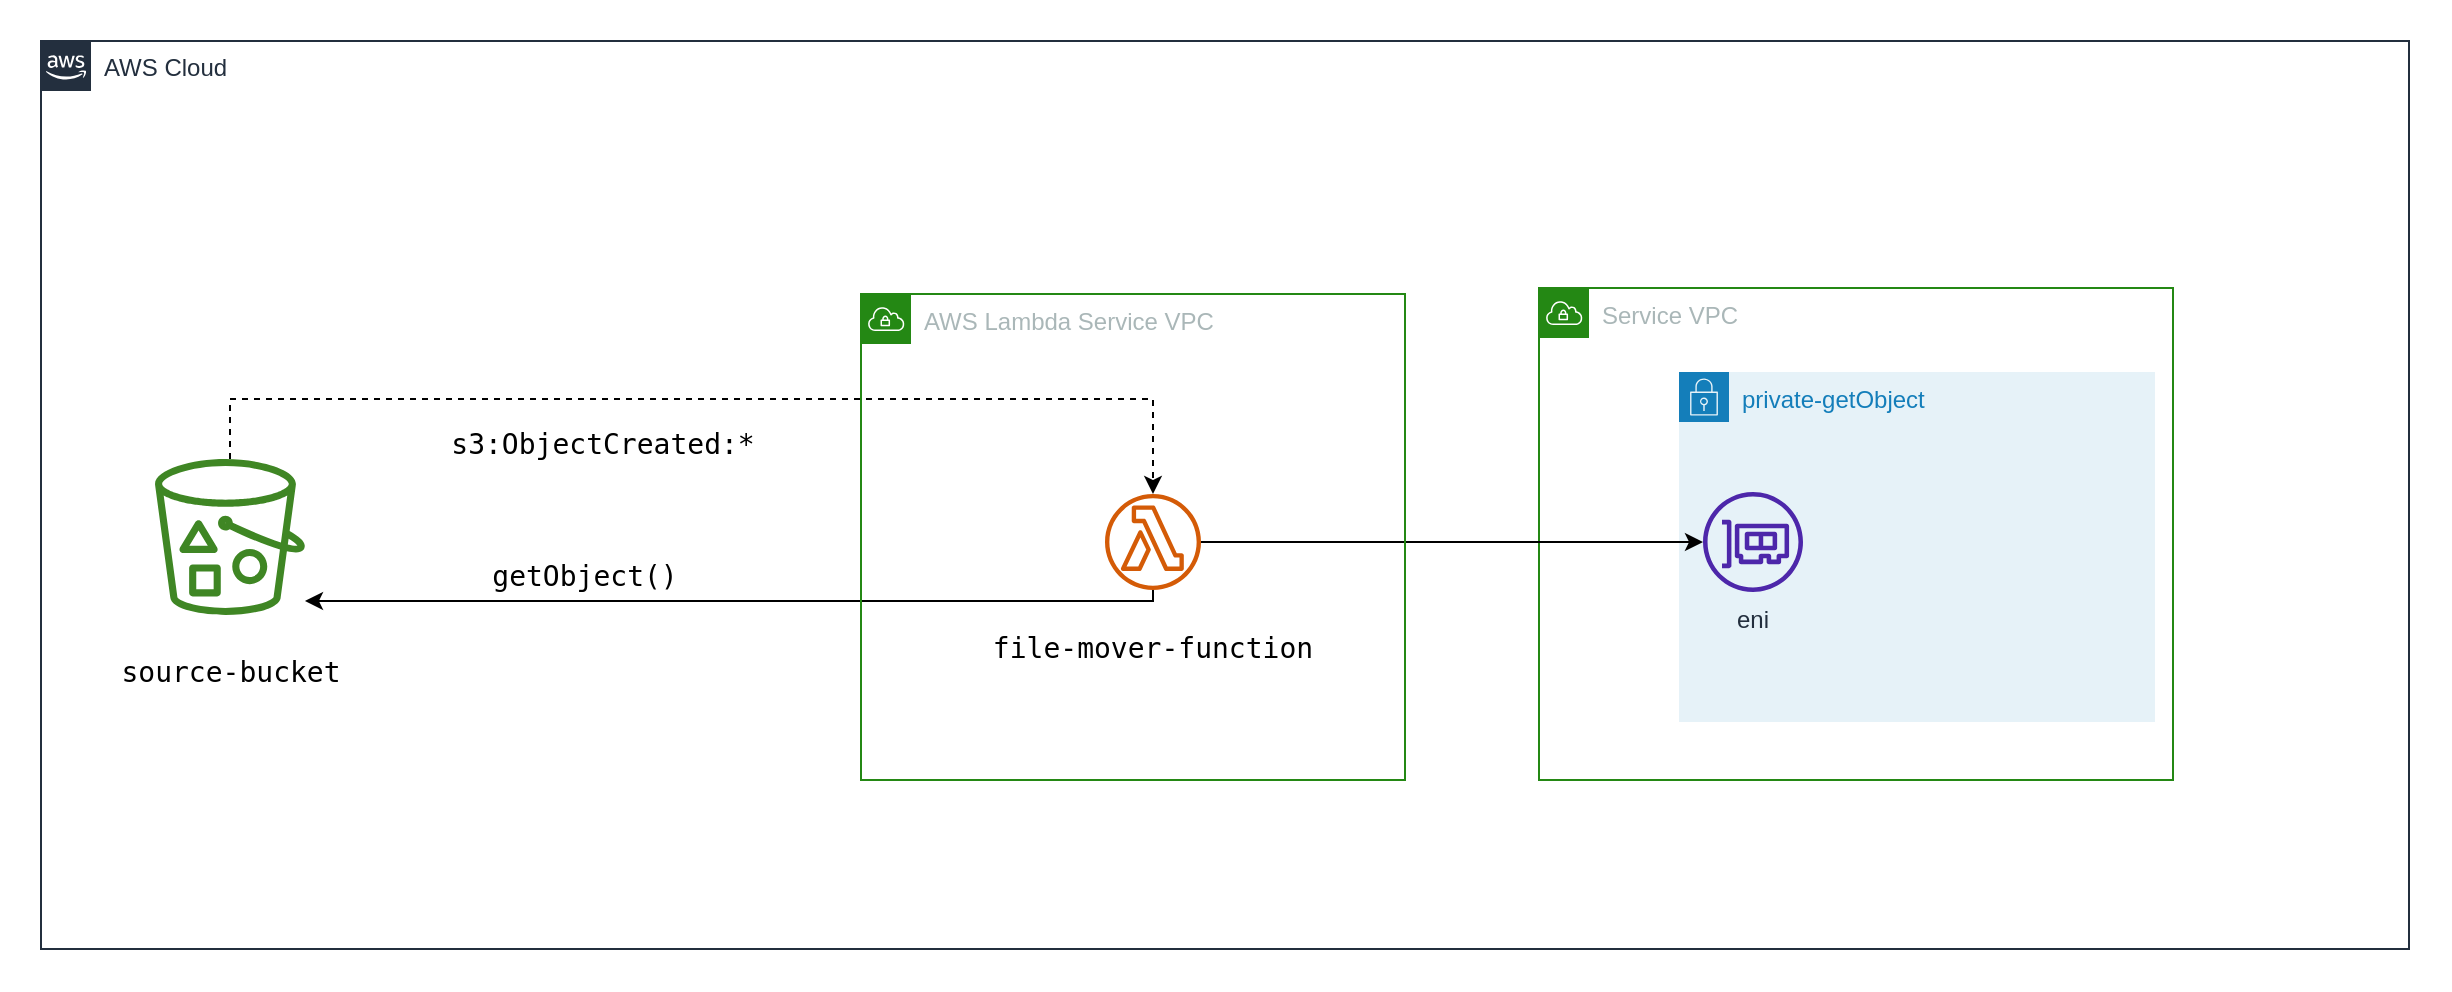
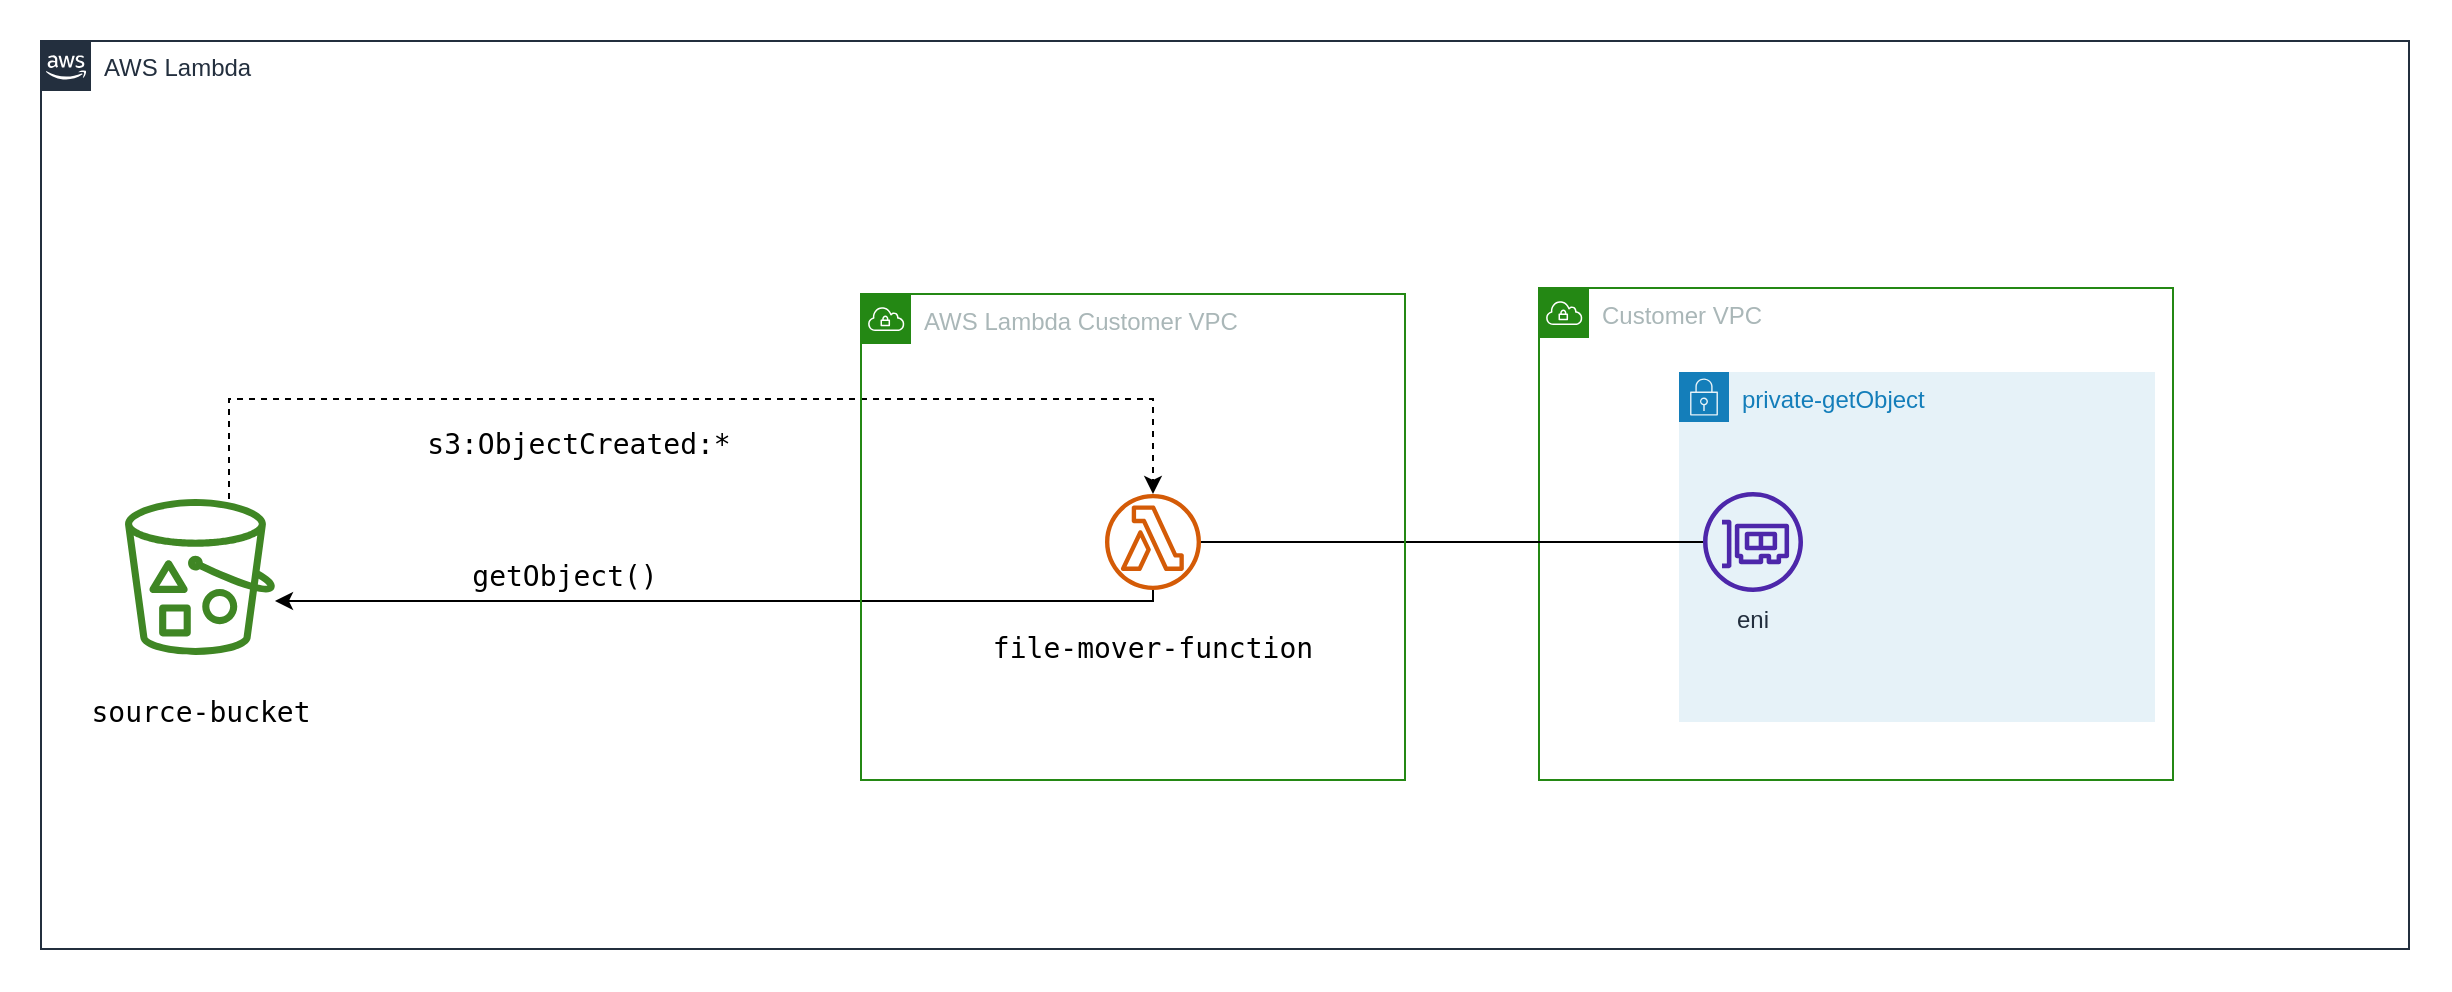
(159, 69) -> (169, 69)
(1671, 317) -> (1681, 317)
(1060, 323) -> (1070, 323)
(230, 537) -> (200, 577)
(1688, 542) -> (1694, 542)
